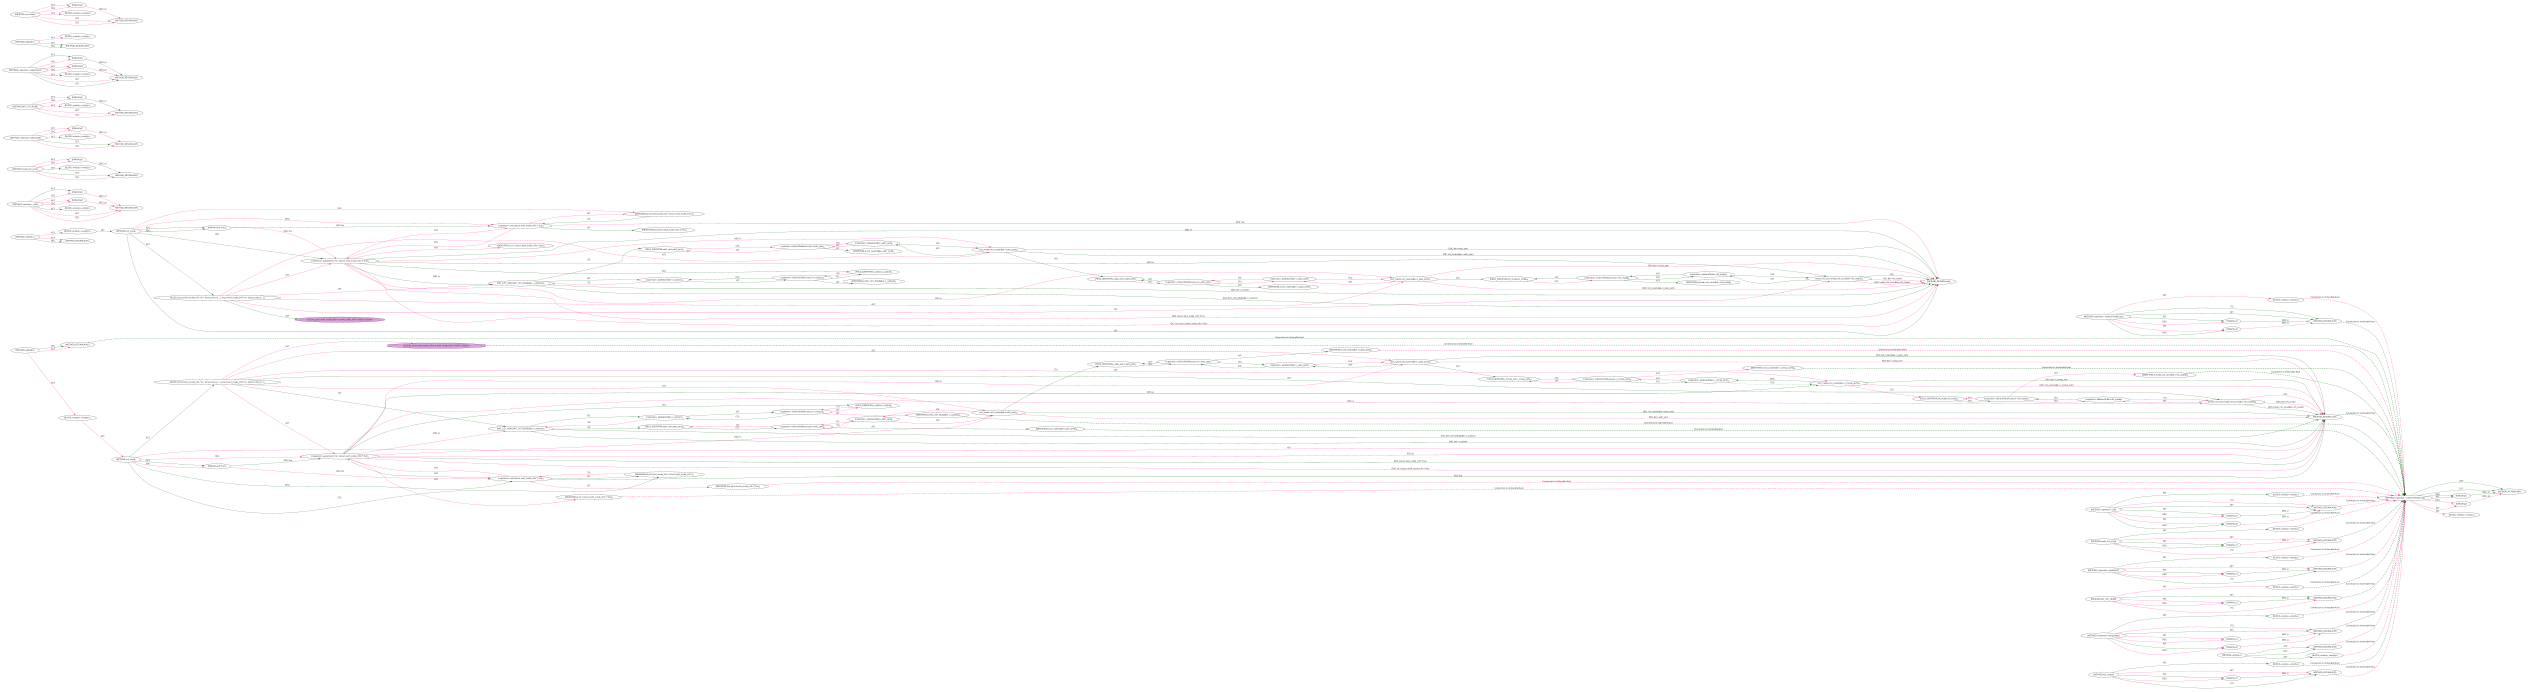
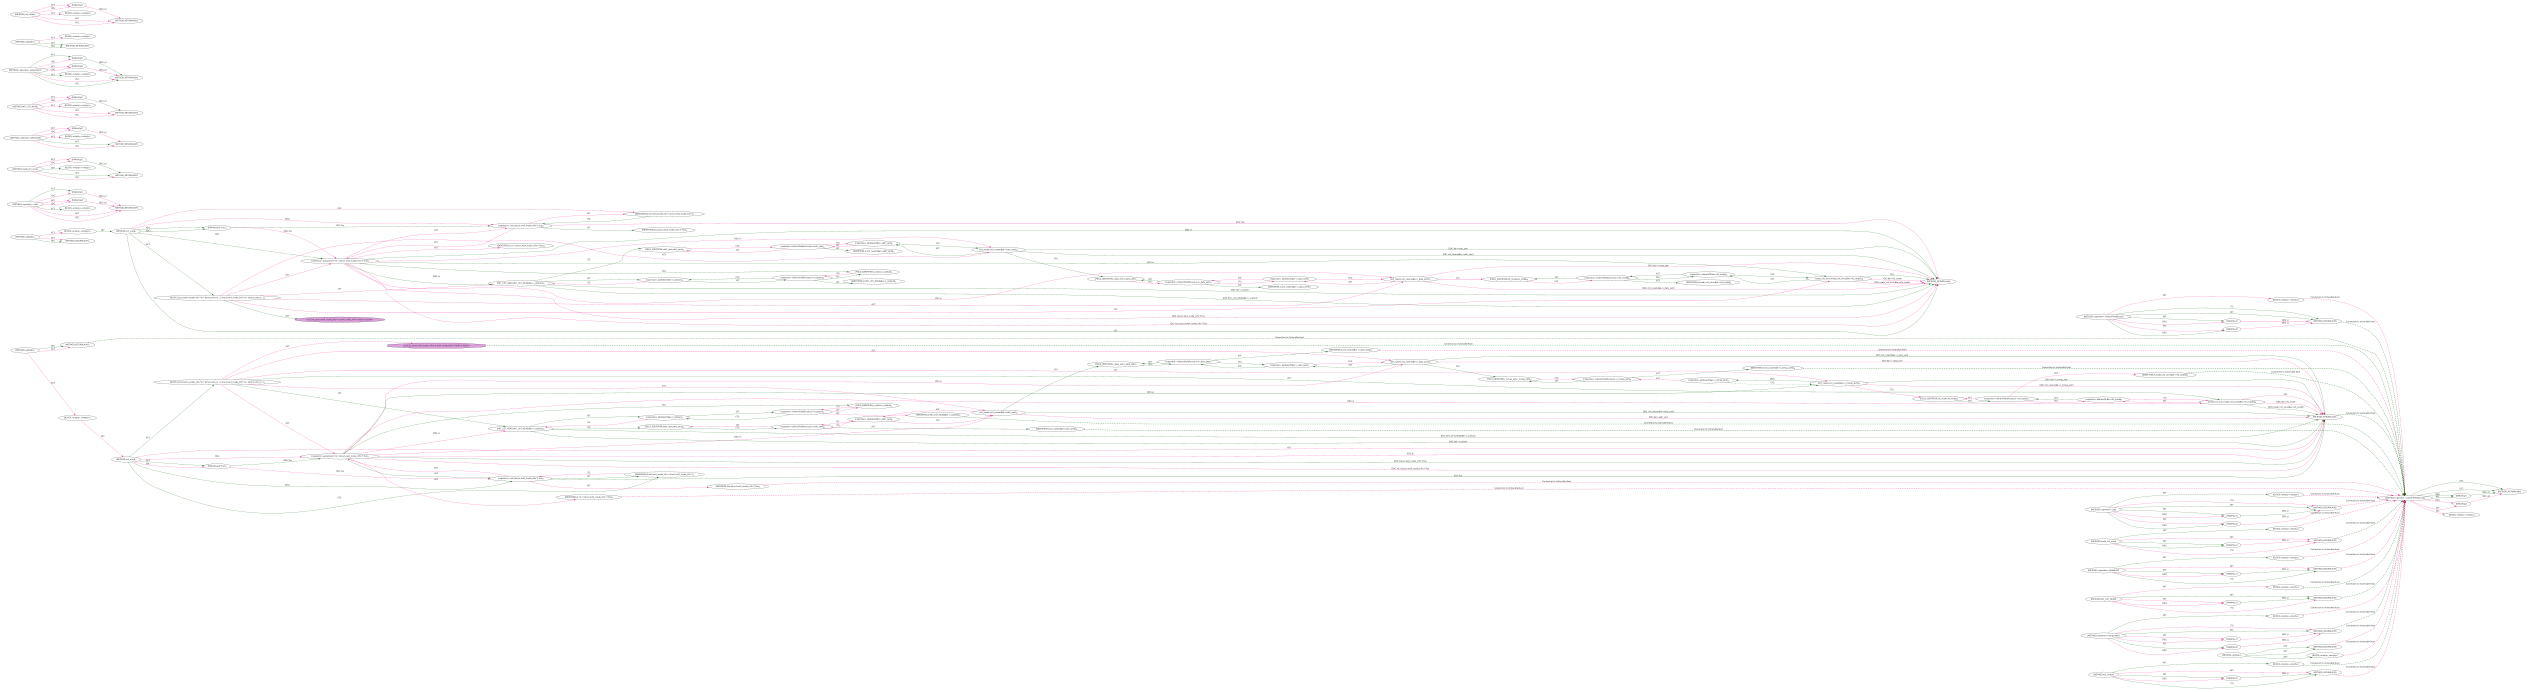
(1689, 374) -> (1689, 374)
(1558, 382) -> (1558, 382)
(1655, 383) -> none
